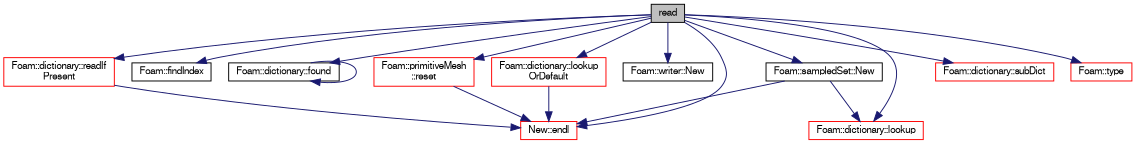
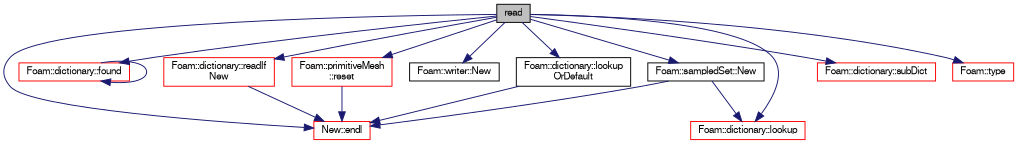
(59, 72) -> (219, 72)
(172, 72) -> none
(284, 72) -> (74, 72)
(549, 72) -> (573, 72)
